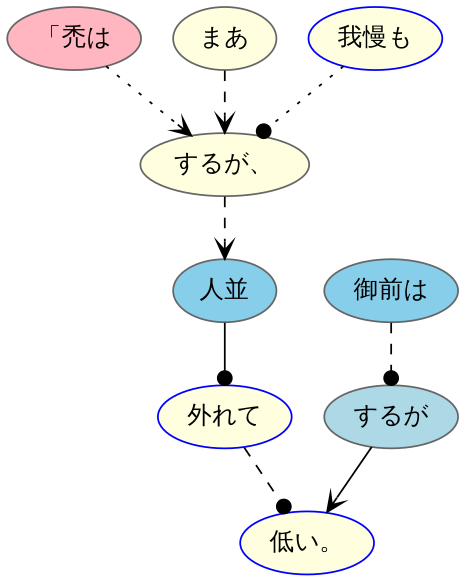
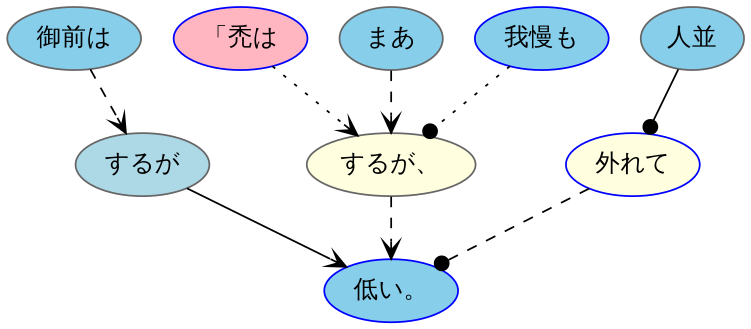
(74, 39) -> (241, 39)
(225, 39) -> (391, 39)
(375, 39) -> (542, 39)
(225, 219) -> (391, 219)
(391, 347) -> (104, 94)
(307, 543) -> (391, 291)
